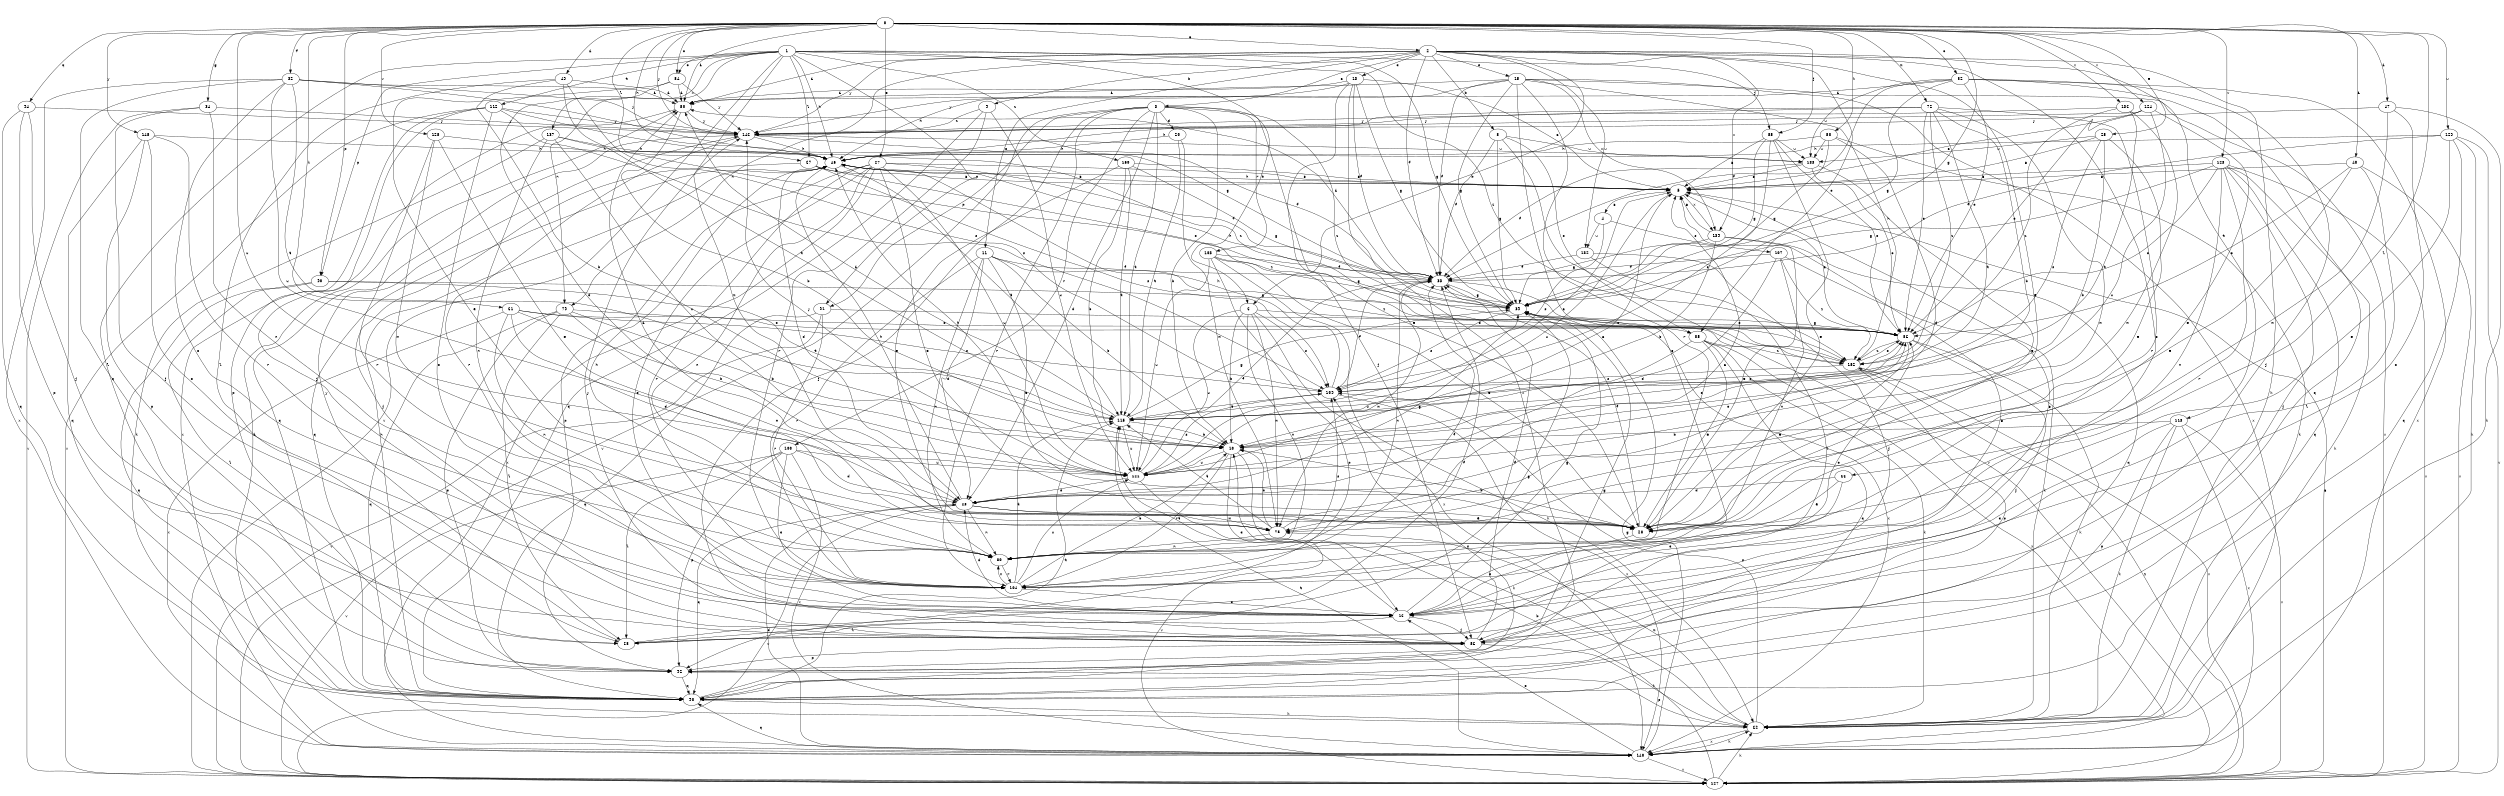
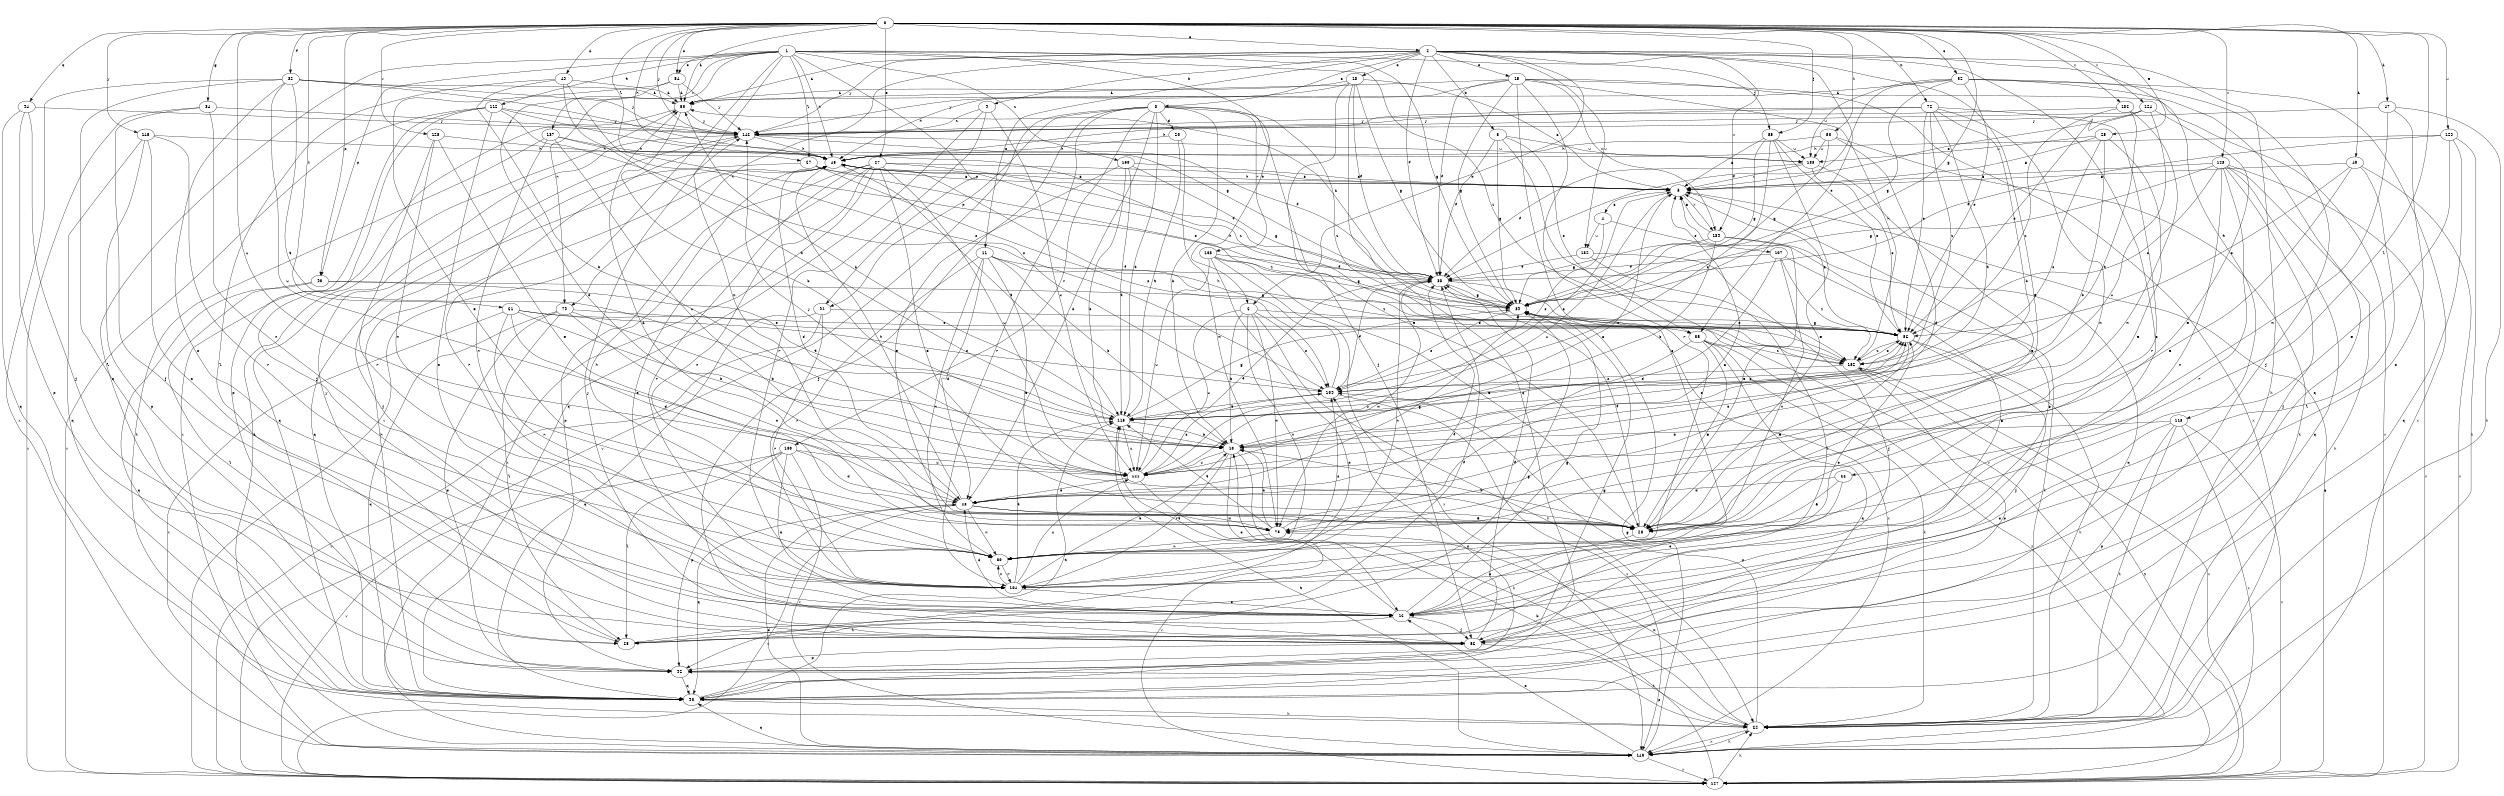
(1754, 177) -> (1754, 177)
(970, 339) -> none
(1523, 393) -> (1523, 393)
(2472, 773) -> none
